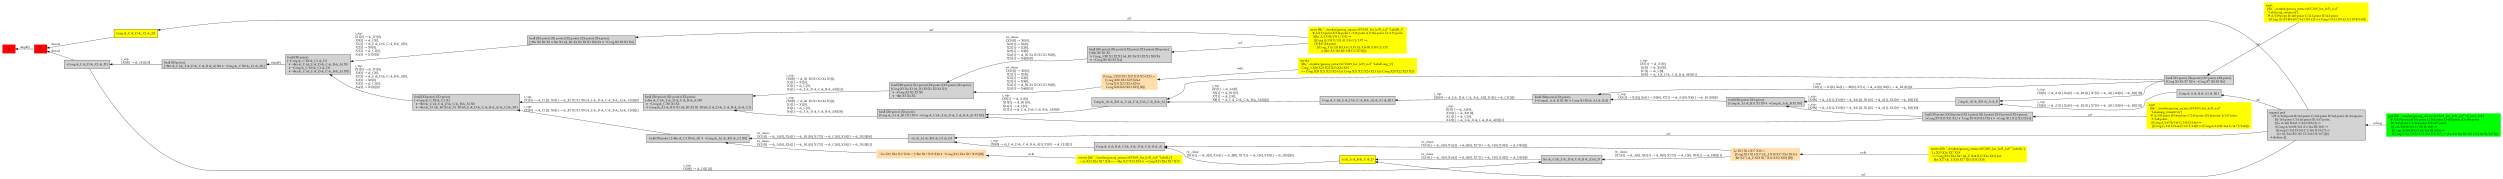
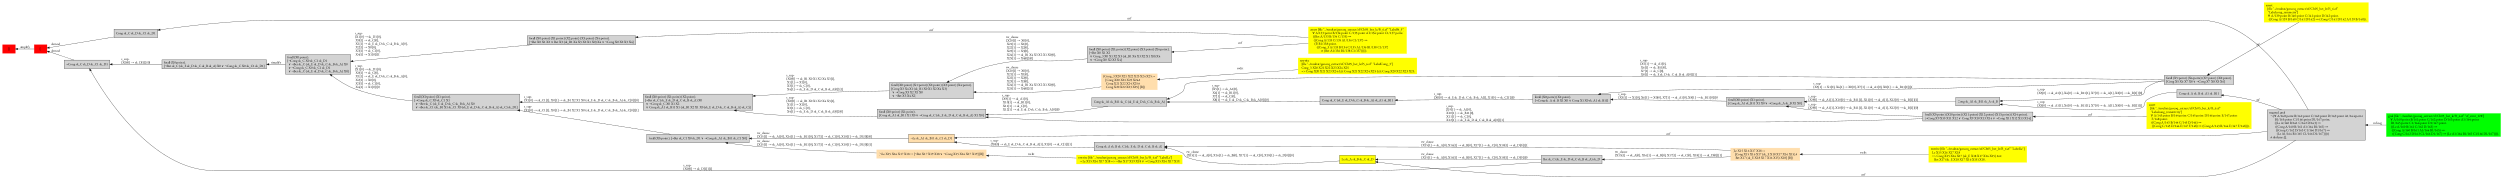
(136, 33) -> (136, 33)
(931, 138) -> (931, 138)
(793, 171) -> (795, 171)
